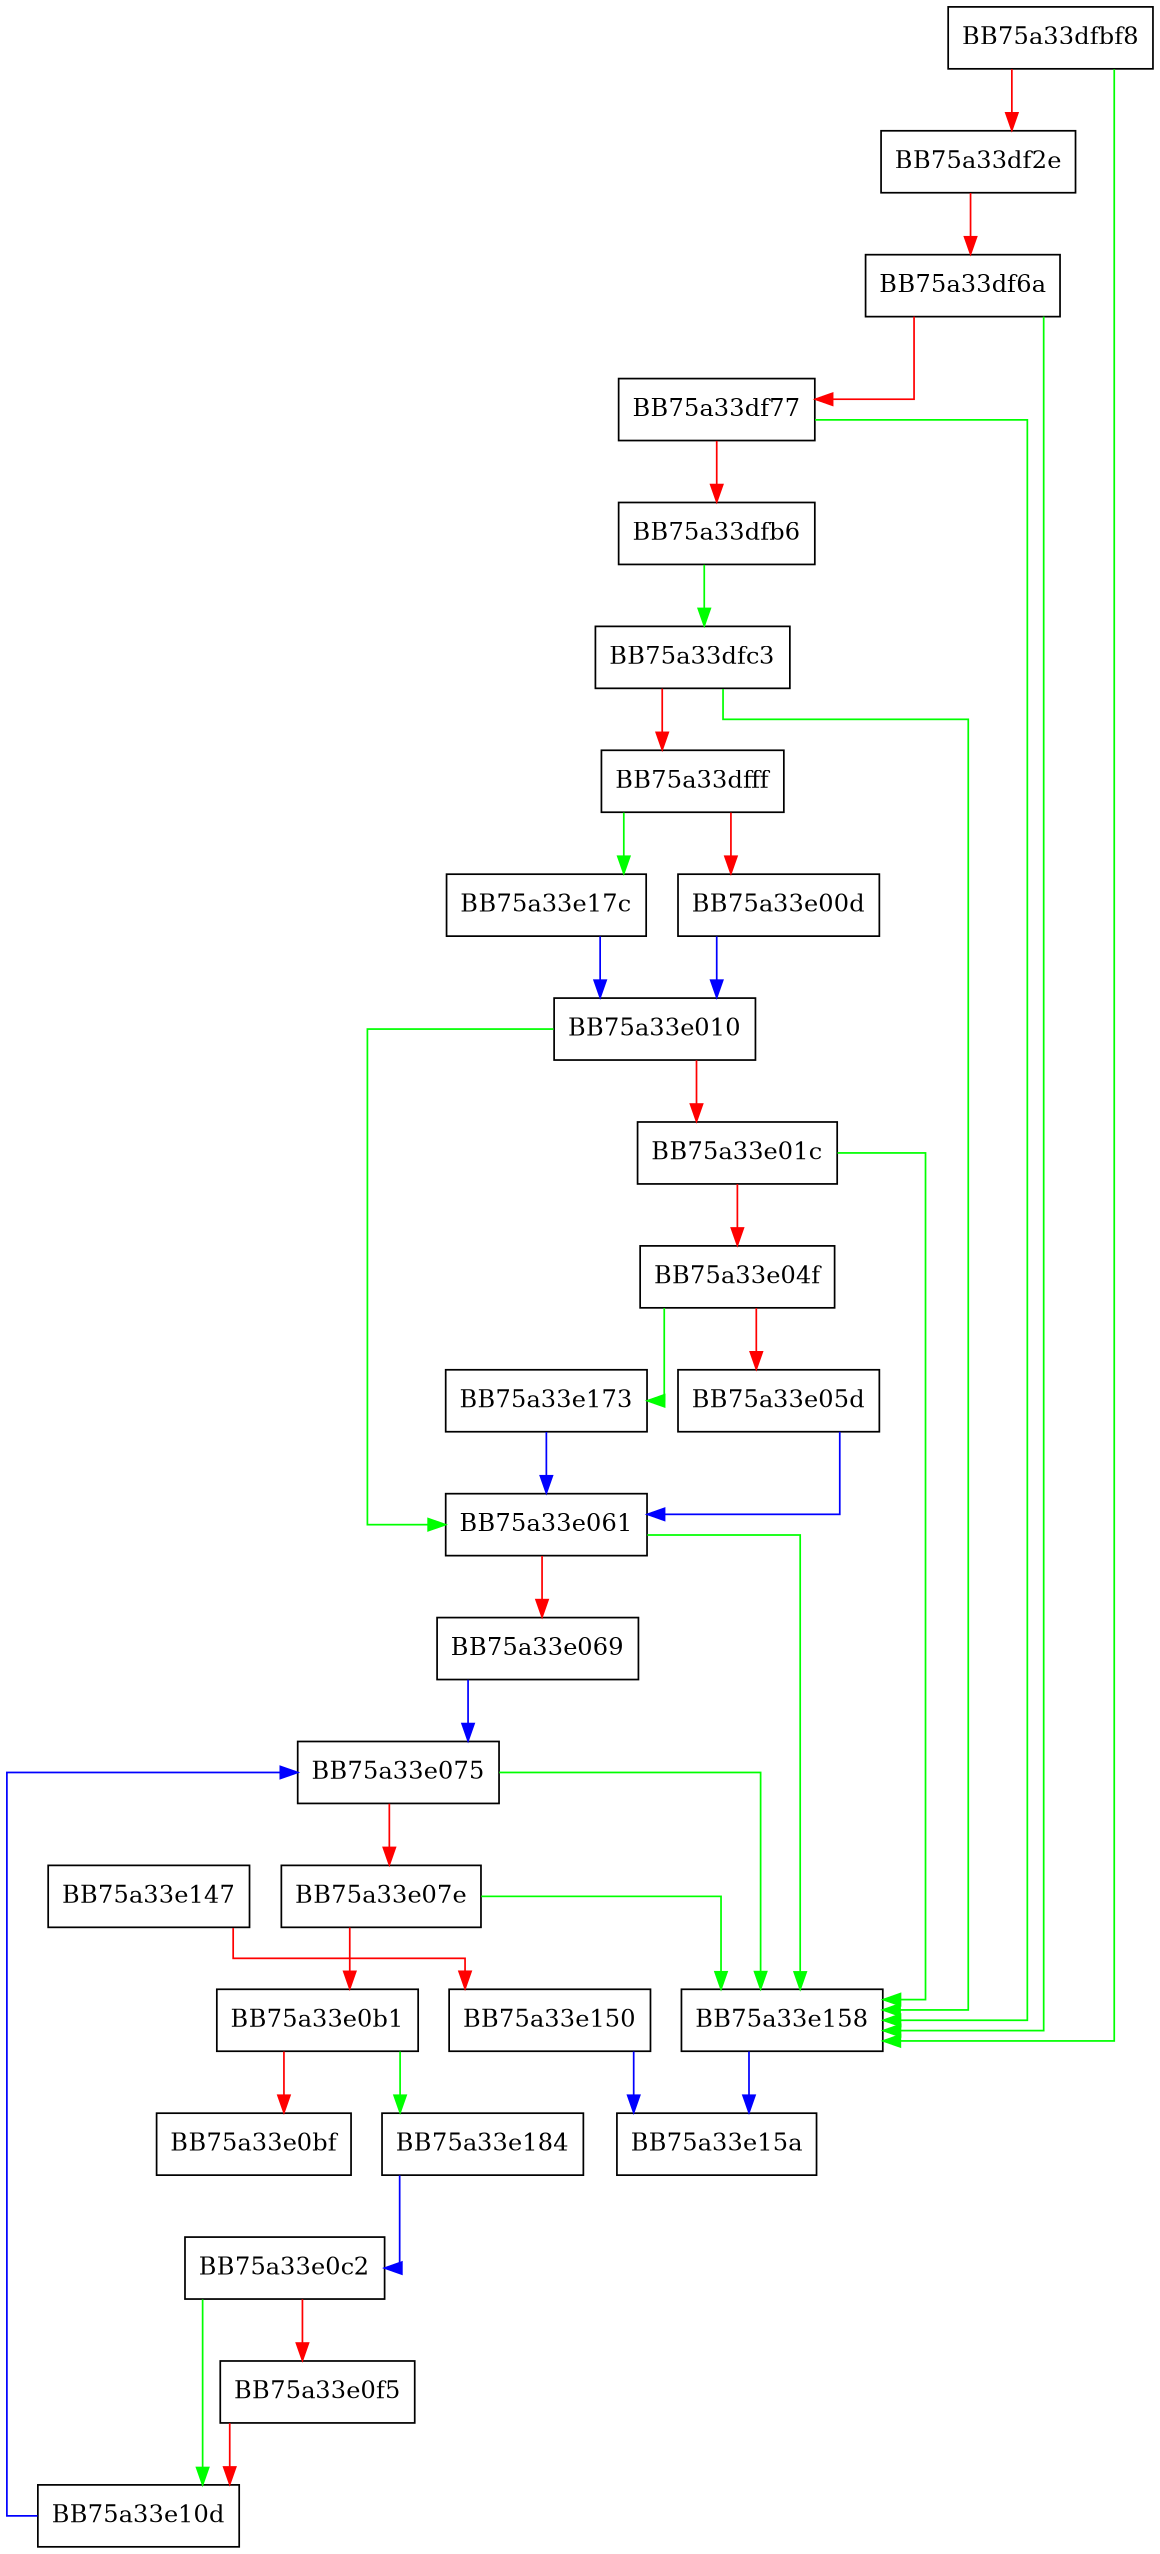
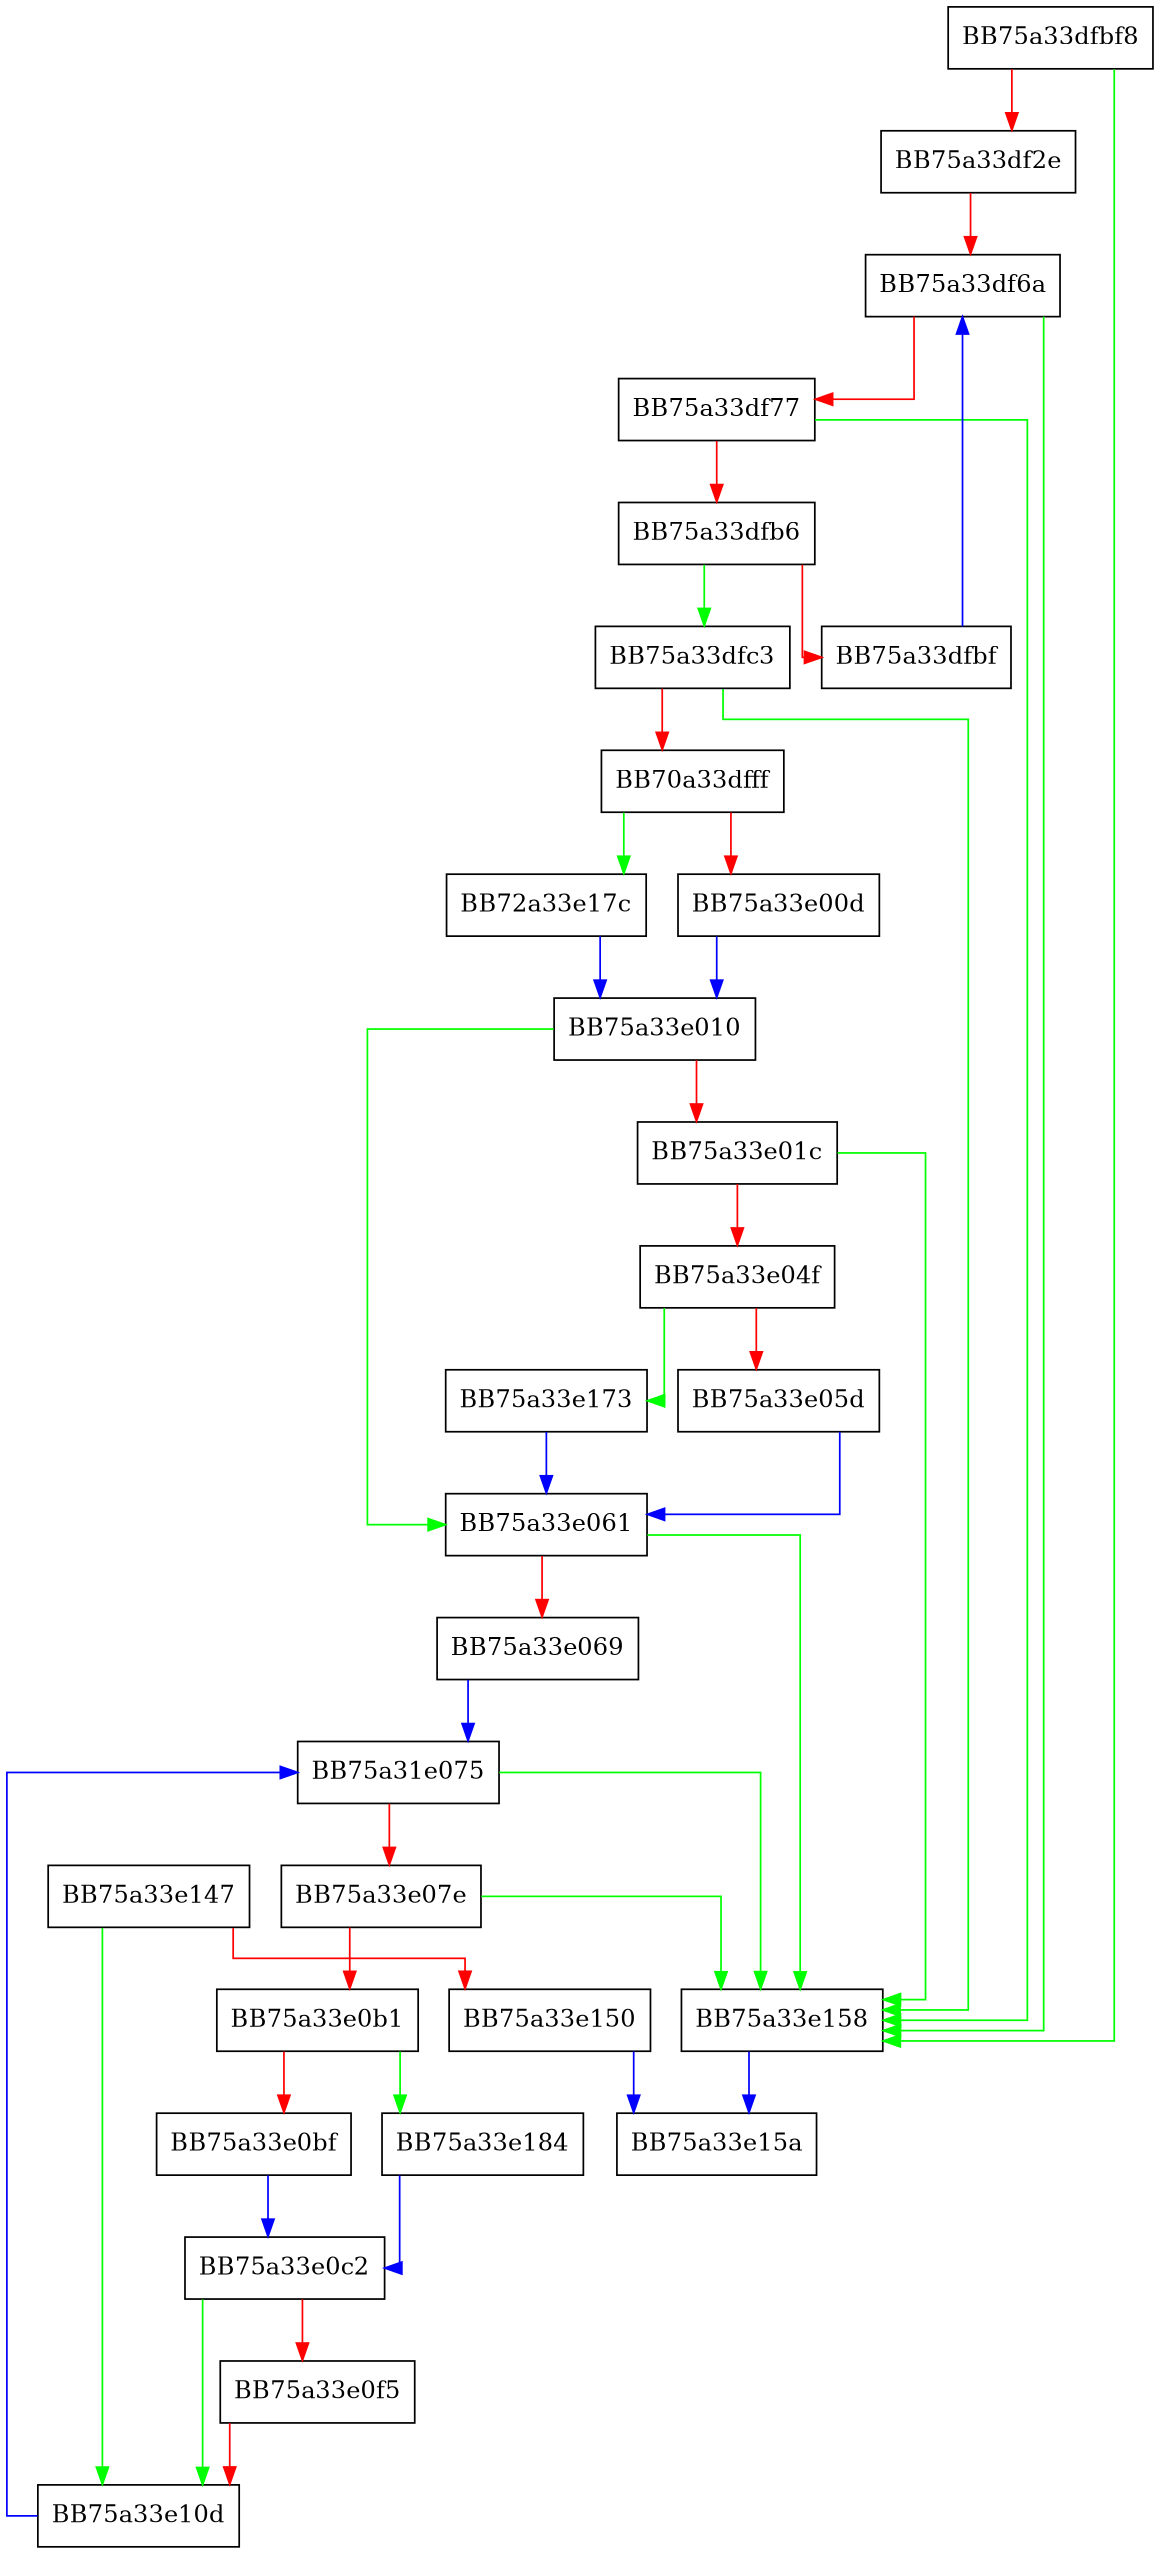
none -> (916, 657)
(693, 781) -> (693, 781)
(546, 905) -> (546, 905)
(398, 1772) -> (398, 1772)
none -> (268, 2197)
none -> (102, 2198)
